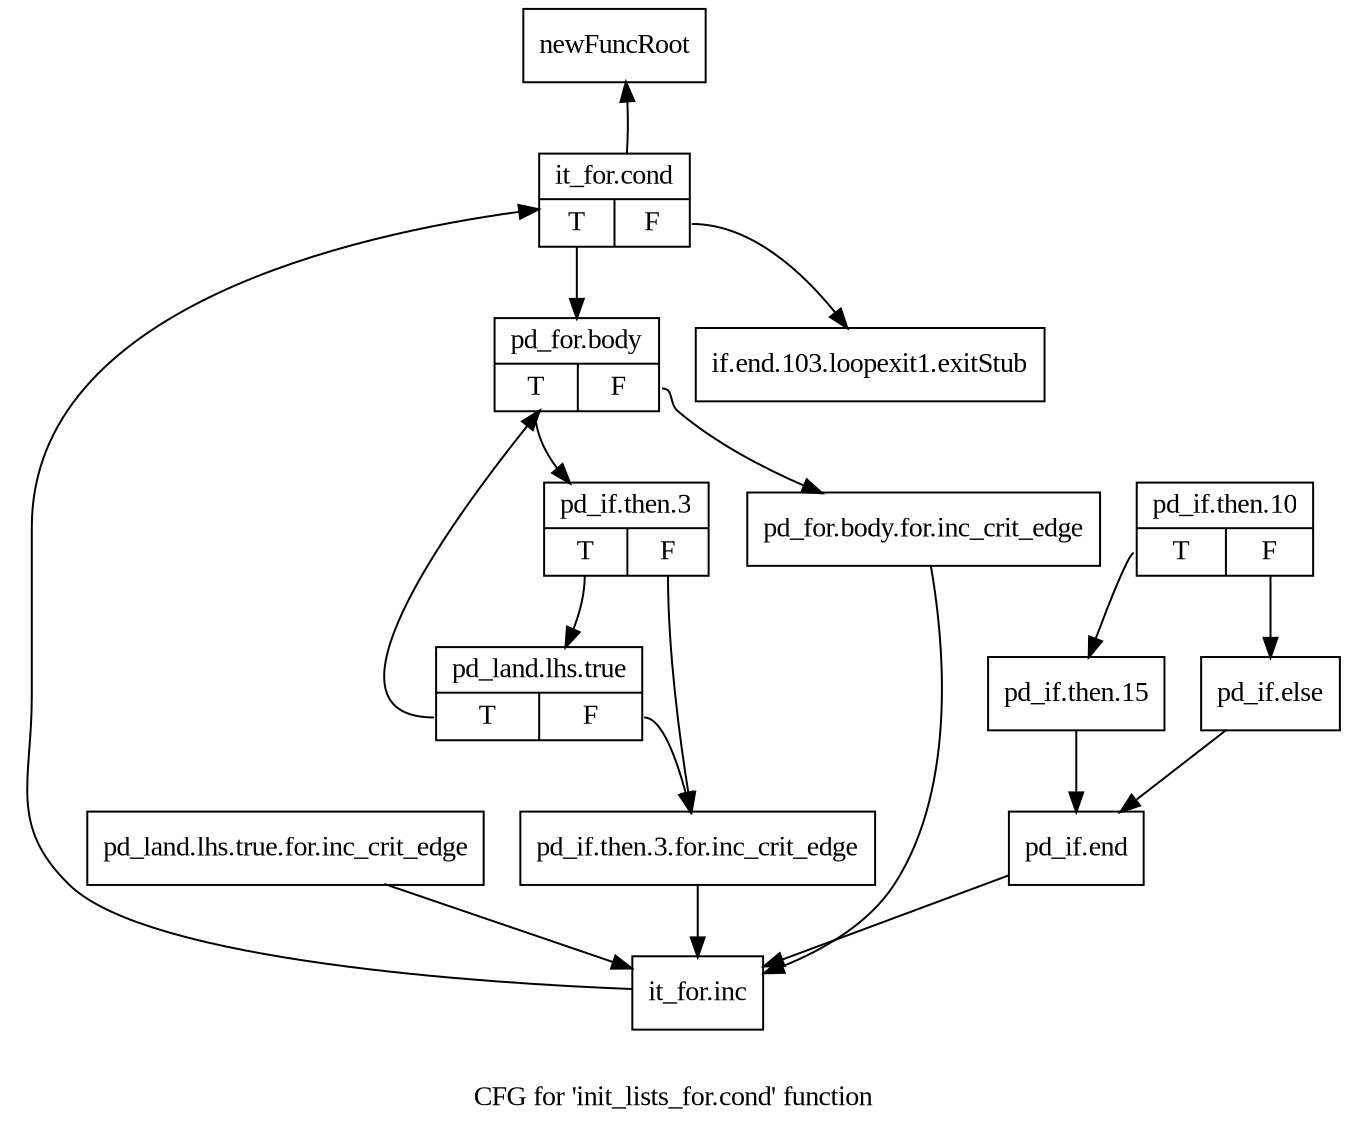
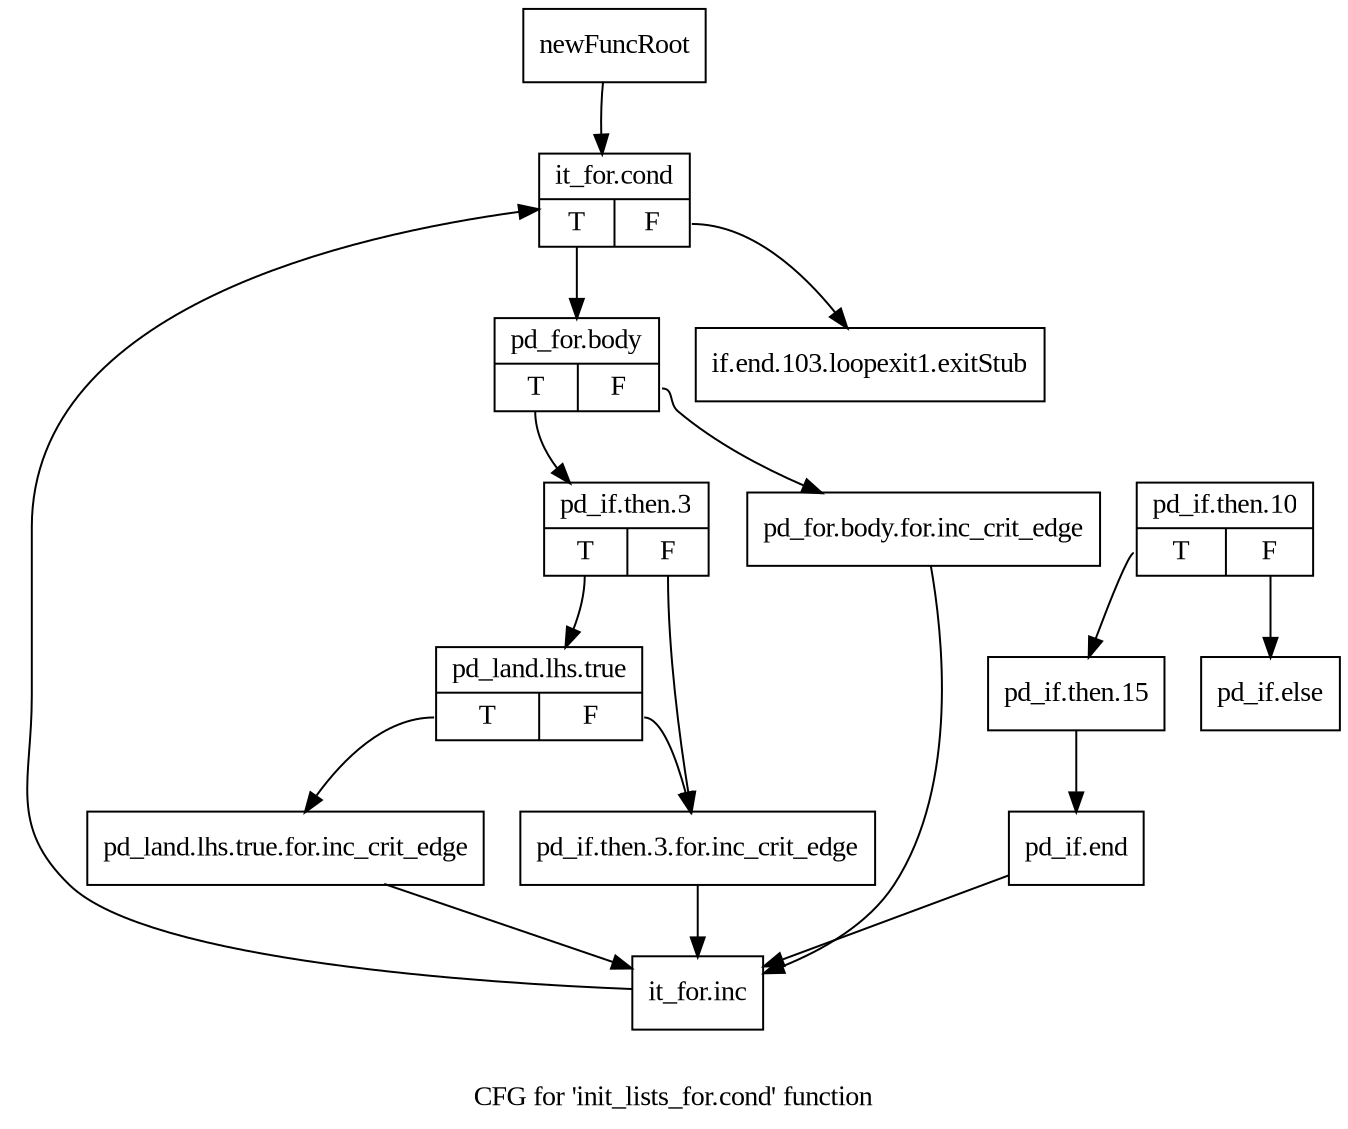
(628, 128) -> (601, 108)
(423, 575) -> (367, 743)
(1182, 765) -> none
